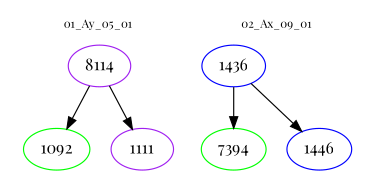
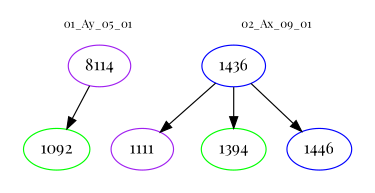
(118, 102) -> (199, 98)
(234, 149) -> (234, 149)
